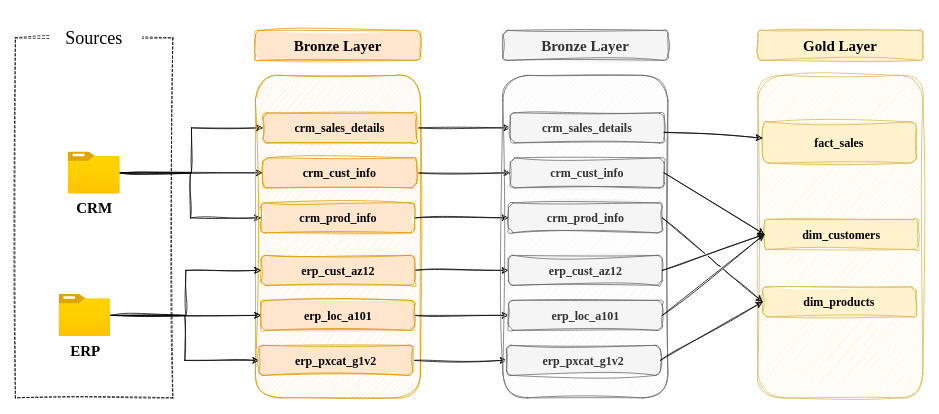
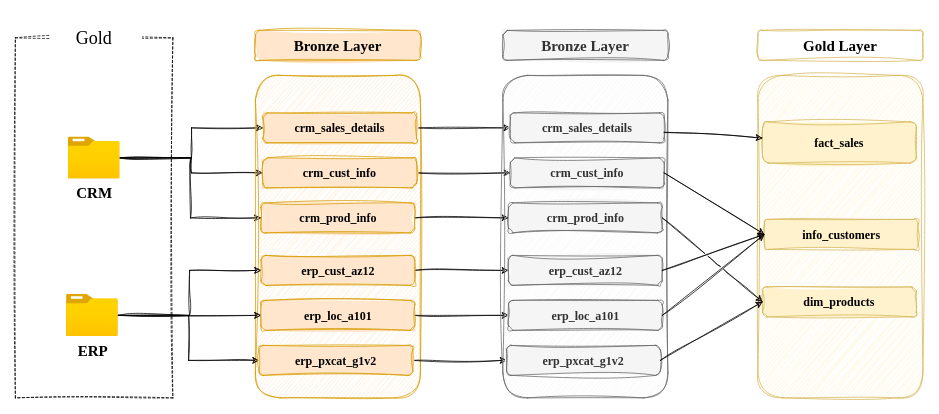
(94, 38) -> (94, 38)
(840, 45) -> (840, 45)
(94, 173) -> (94, 158)
(842, 234) -> (842, 234)
(85, 315) -> (92, 315)
